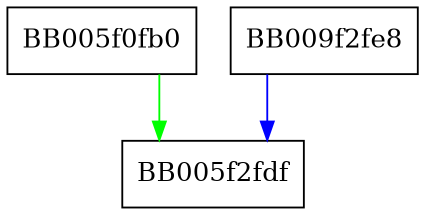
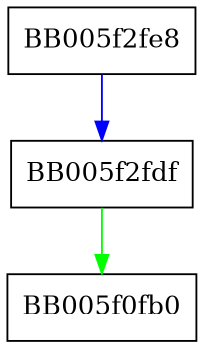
(324, 41) -> (102, 41)
(159, 98) -> (102, 231)
